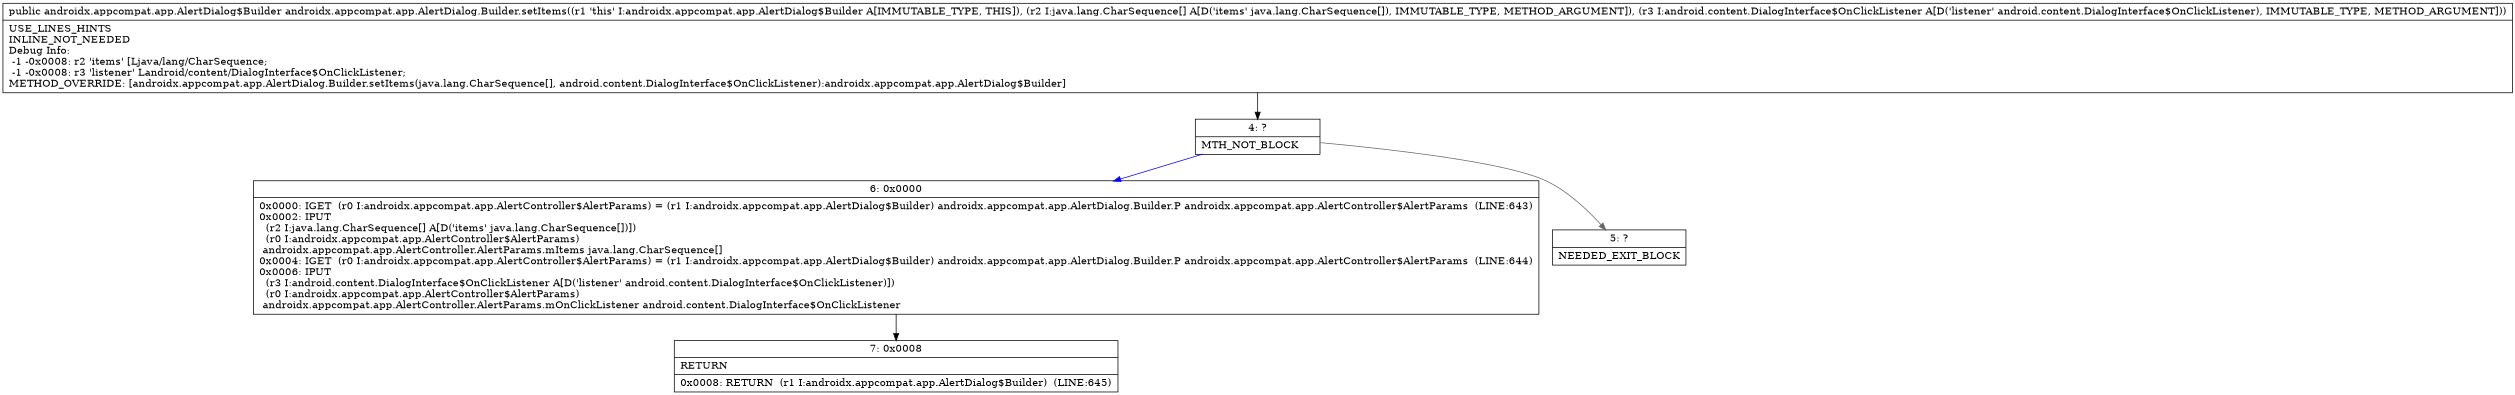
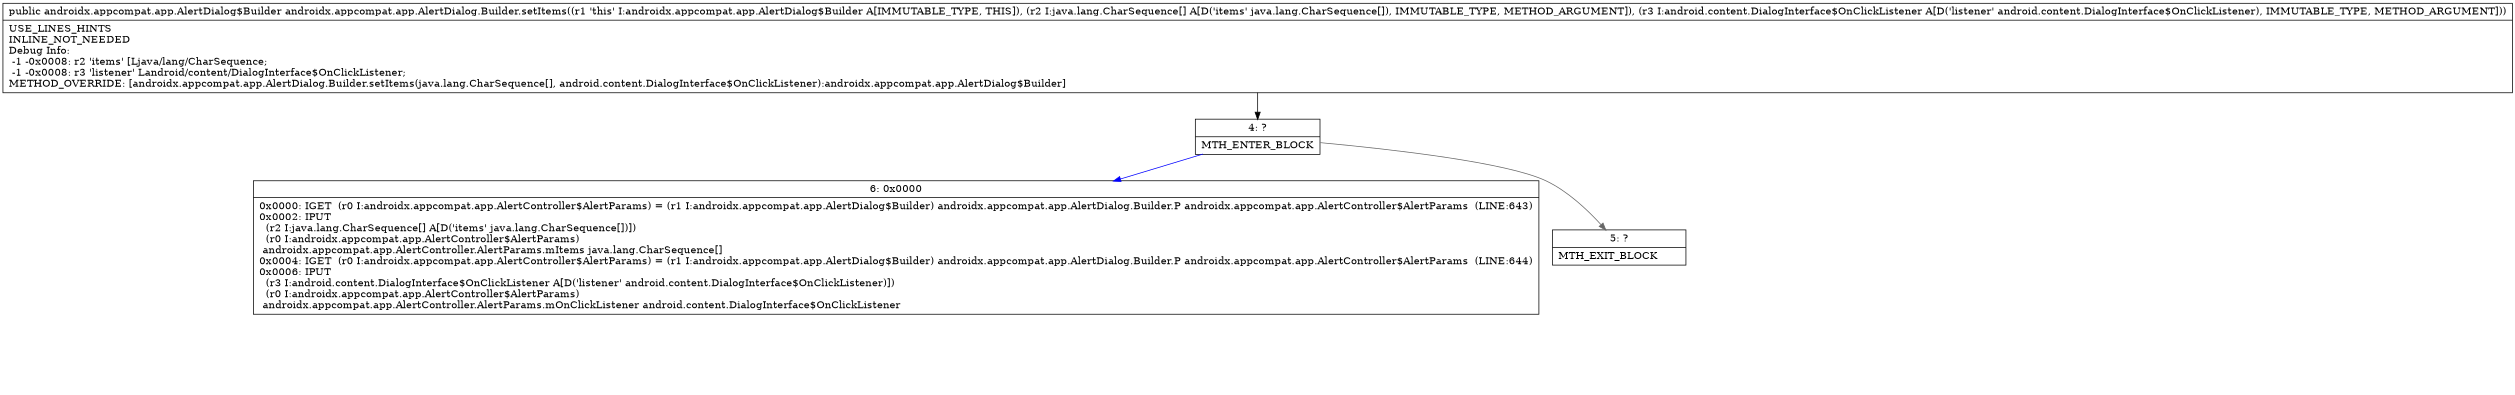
(1250, 145) -> (1258, 145)
(1619, 256) -> (1608, 256)
(896, 366) -> none
